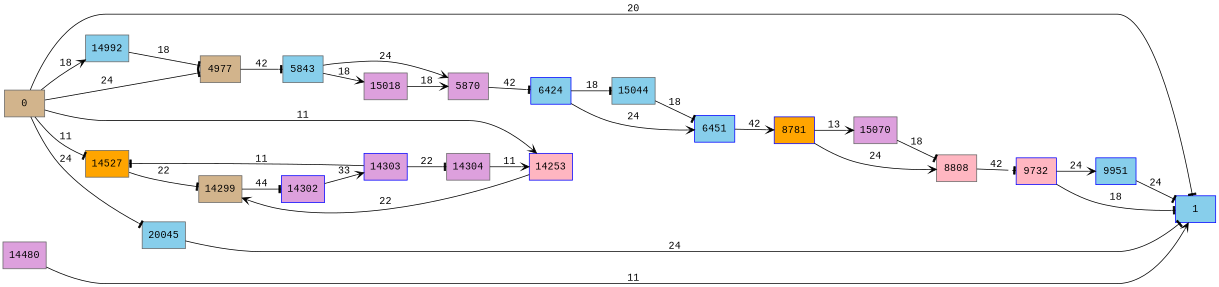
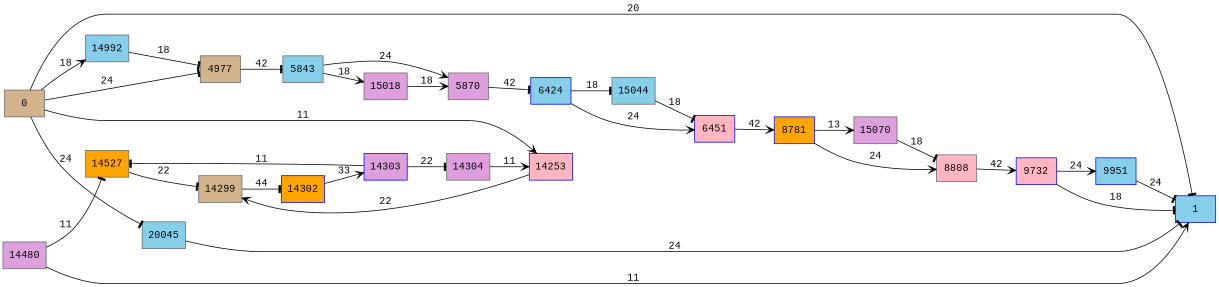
(715, 129) -> (715, 129)
(56, 139) -> (80, 220)
(993, 170) -> (993, 170)
(303, 189) -> (303, 189)
